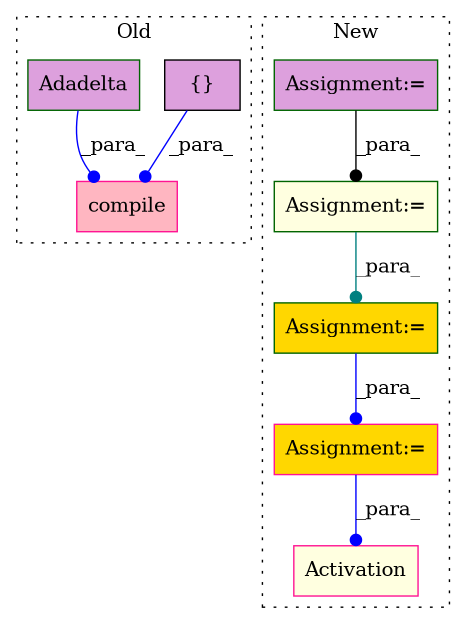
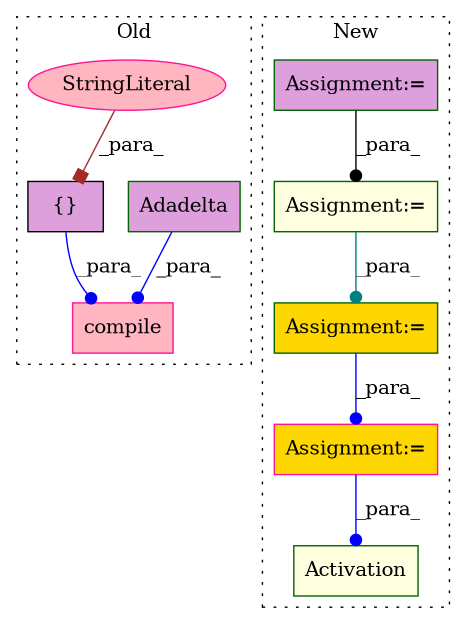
none -> (127, 85)
(356, 571) -> (356, 571)
